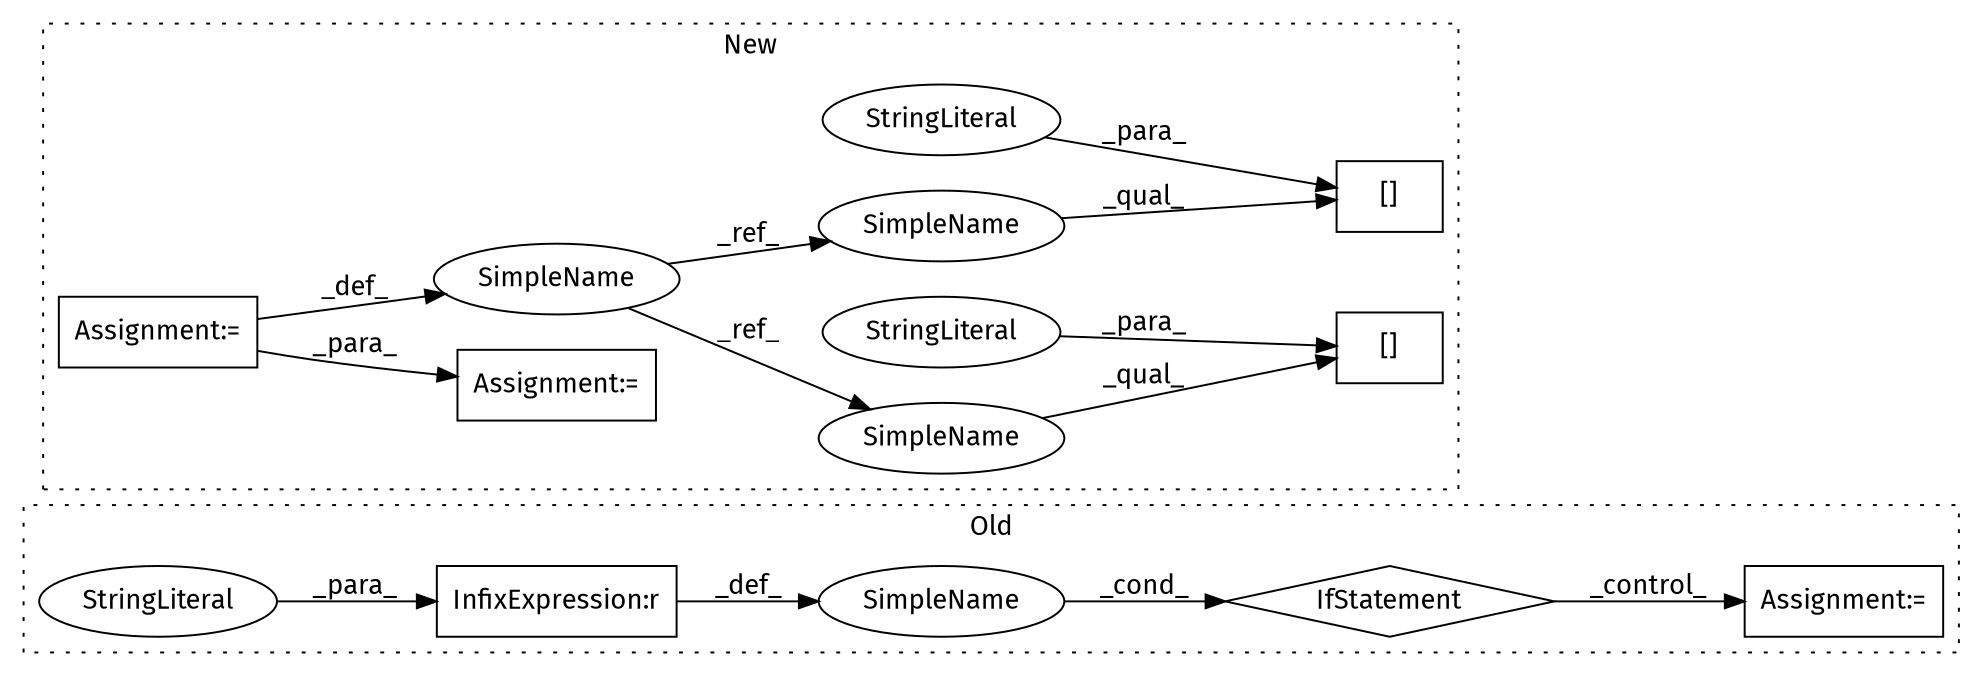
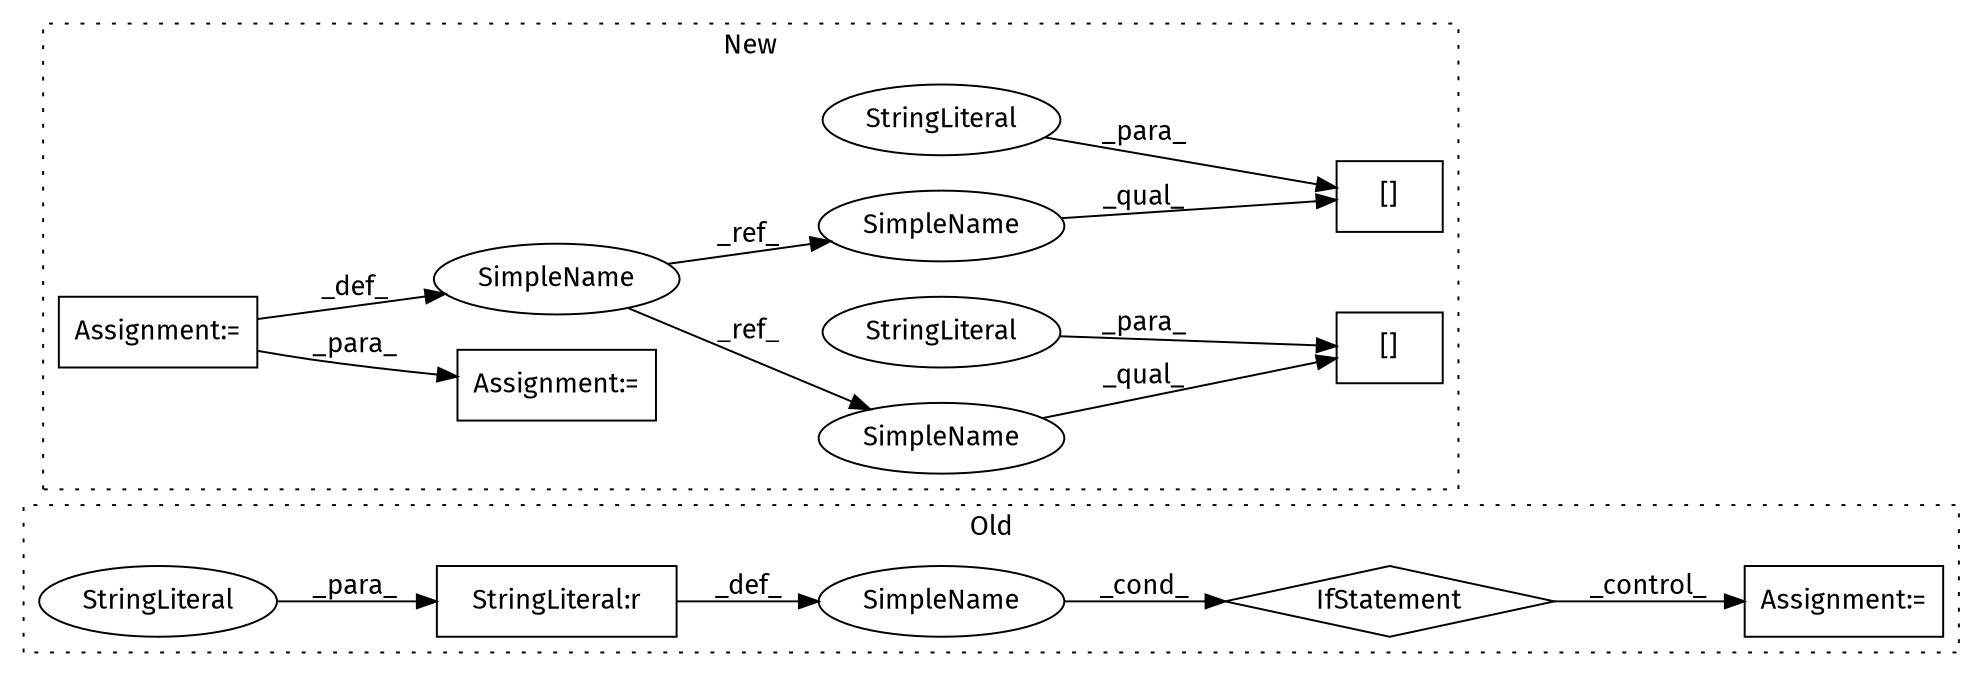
(557, 601) -> (557, 601)
